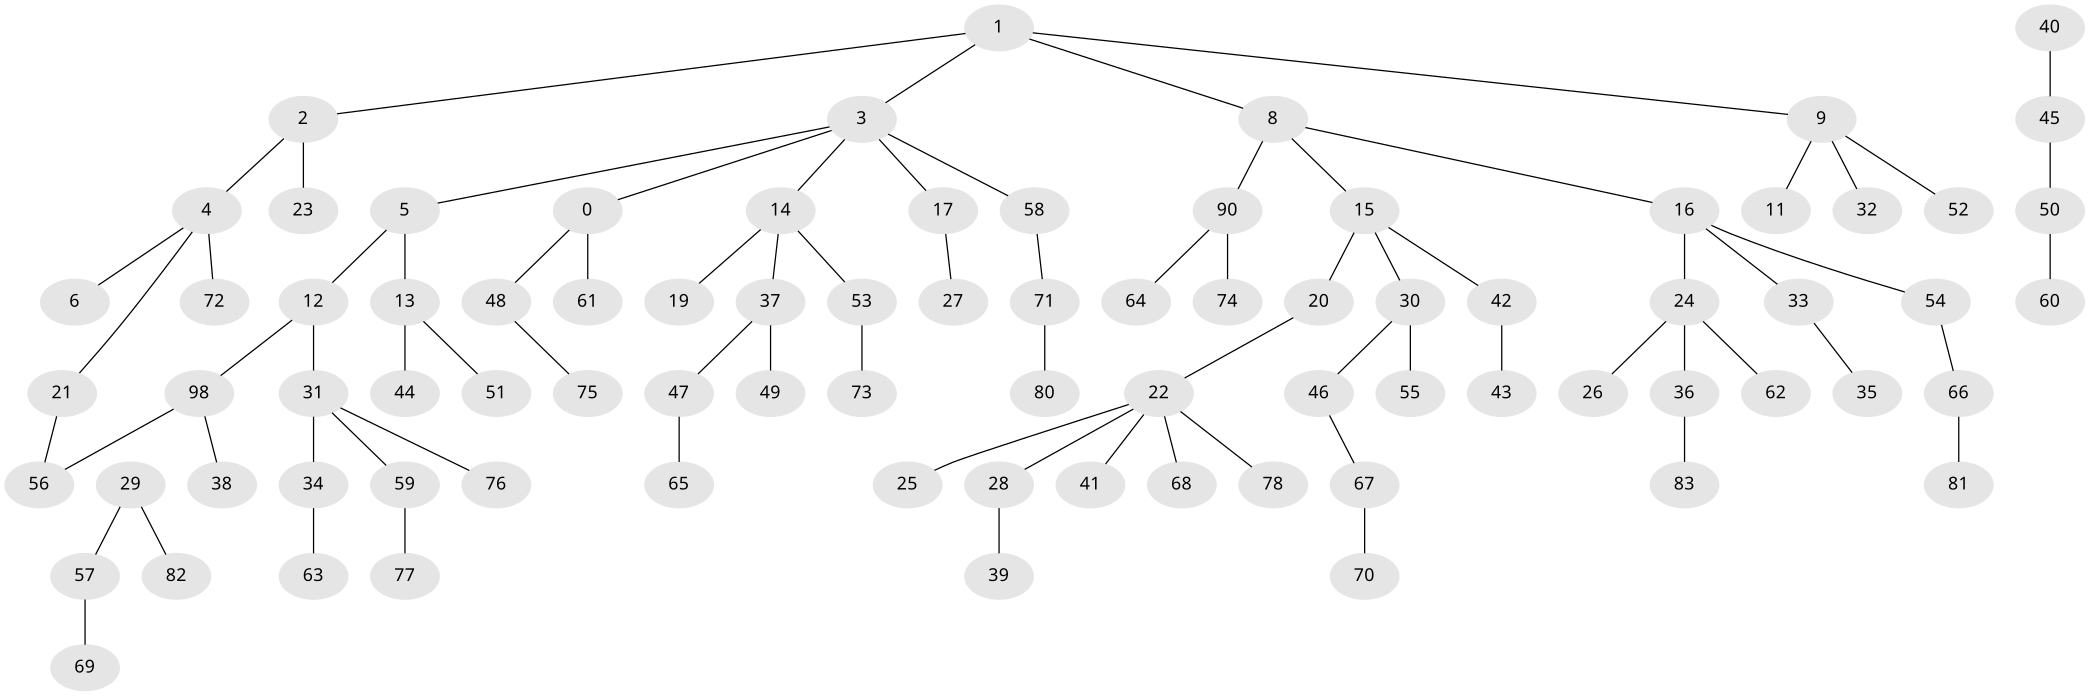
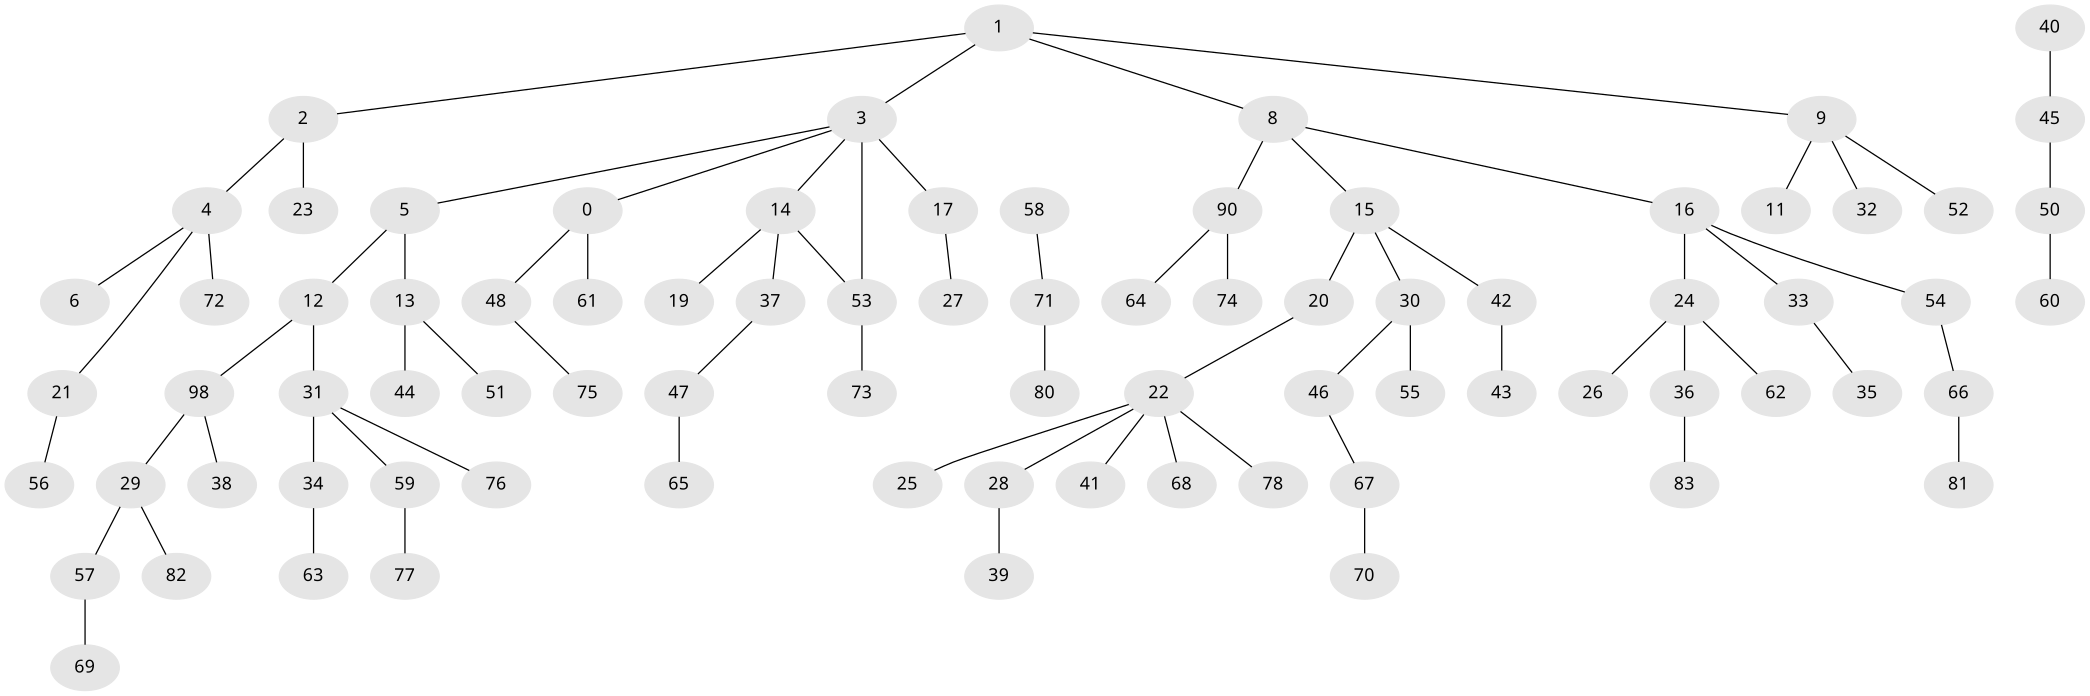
(948, 165) -> (862, 211)
(771, 394) -> none
(119, 439) -> (165, 439)
